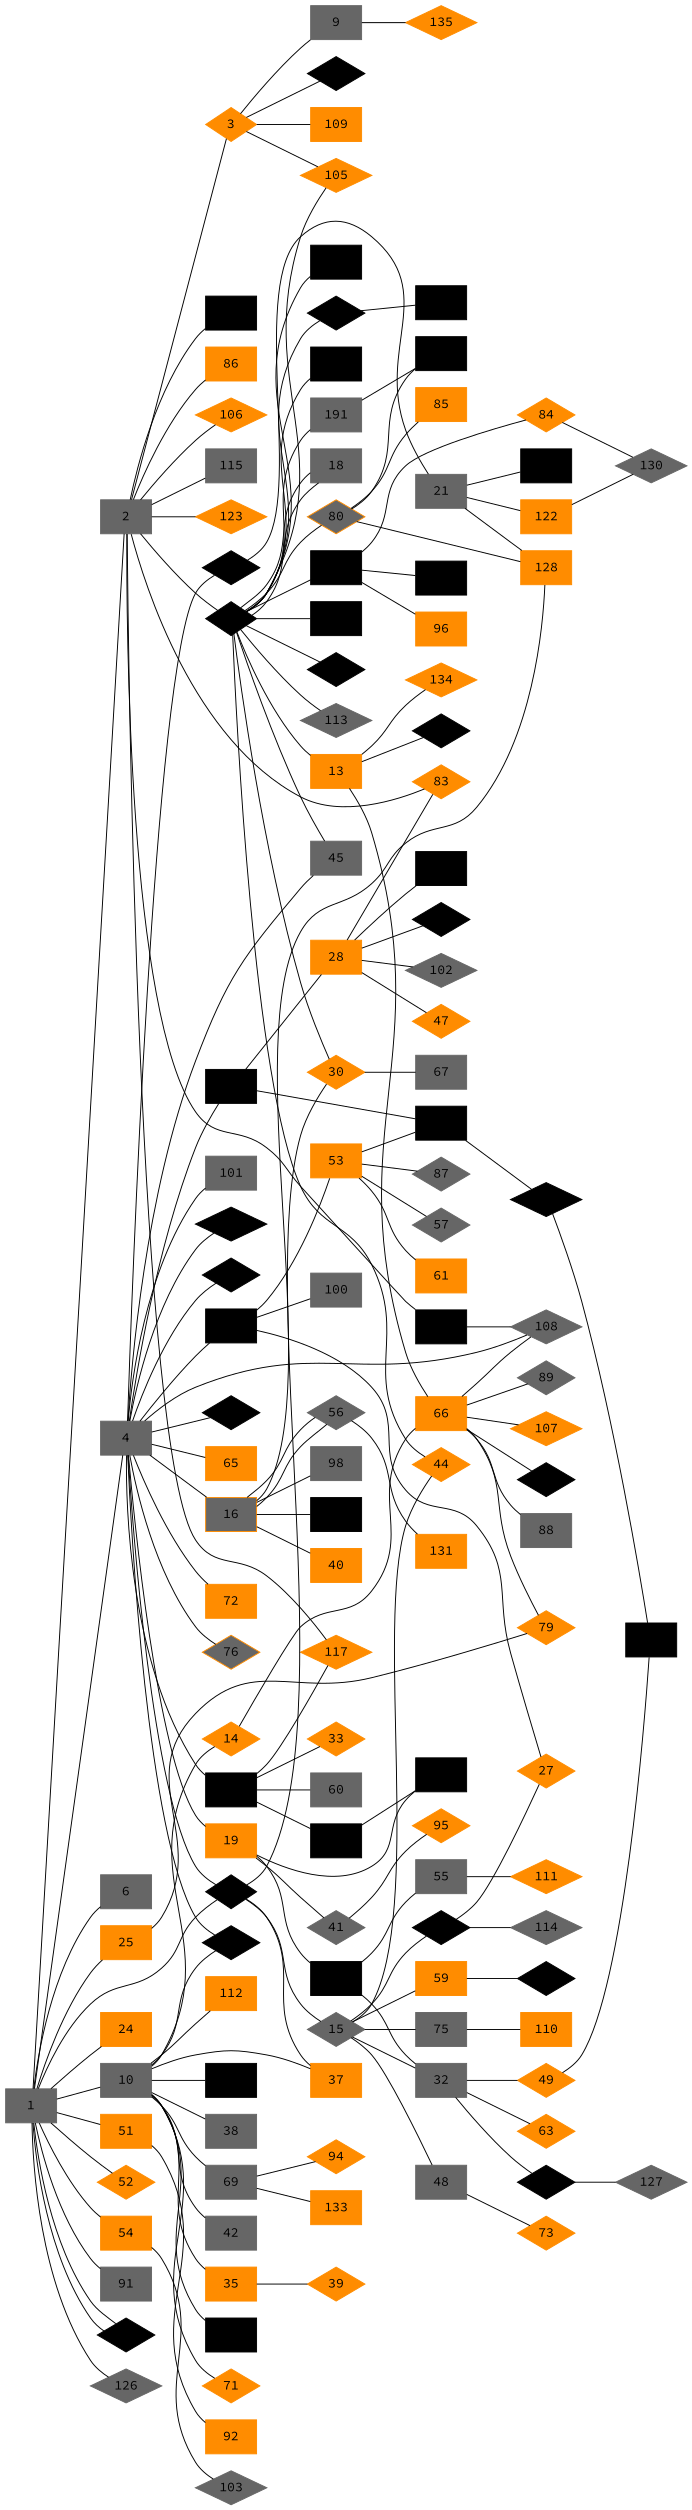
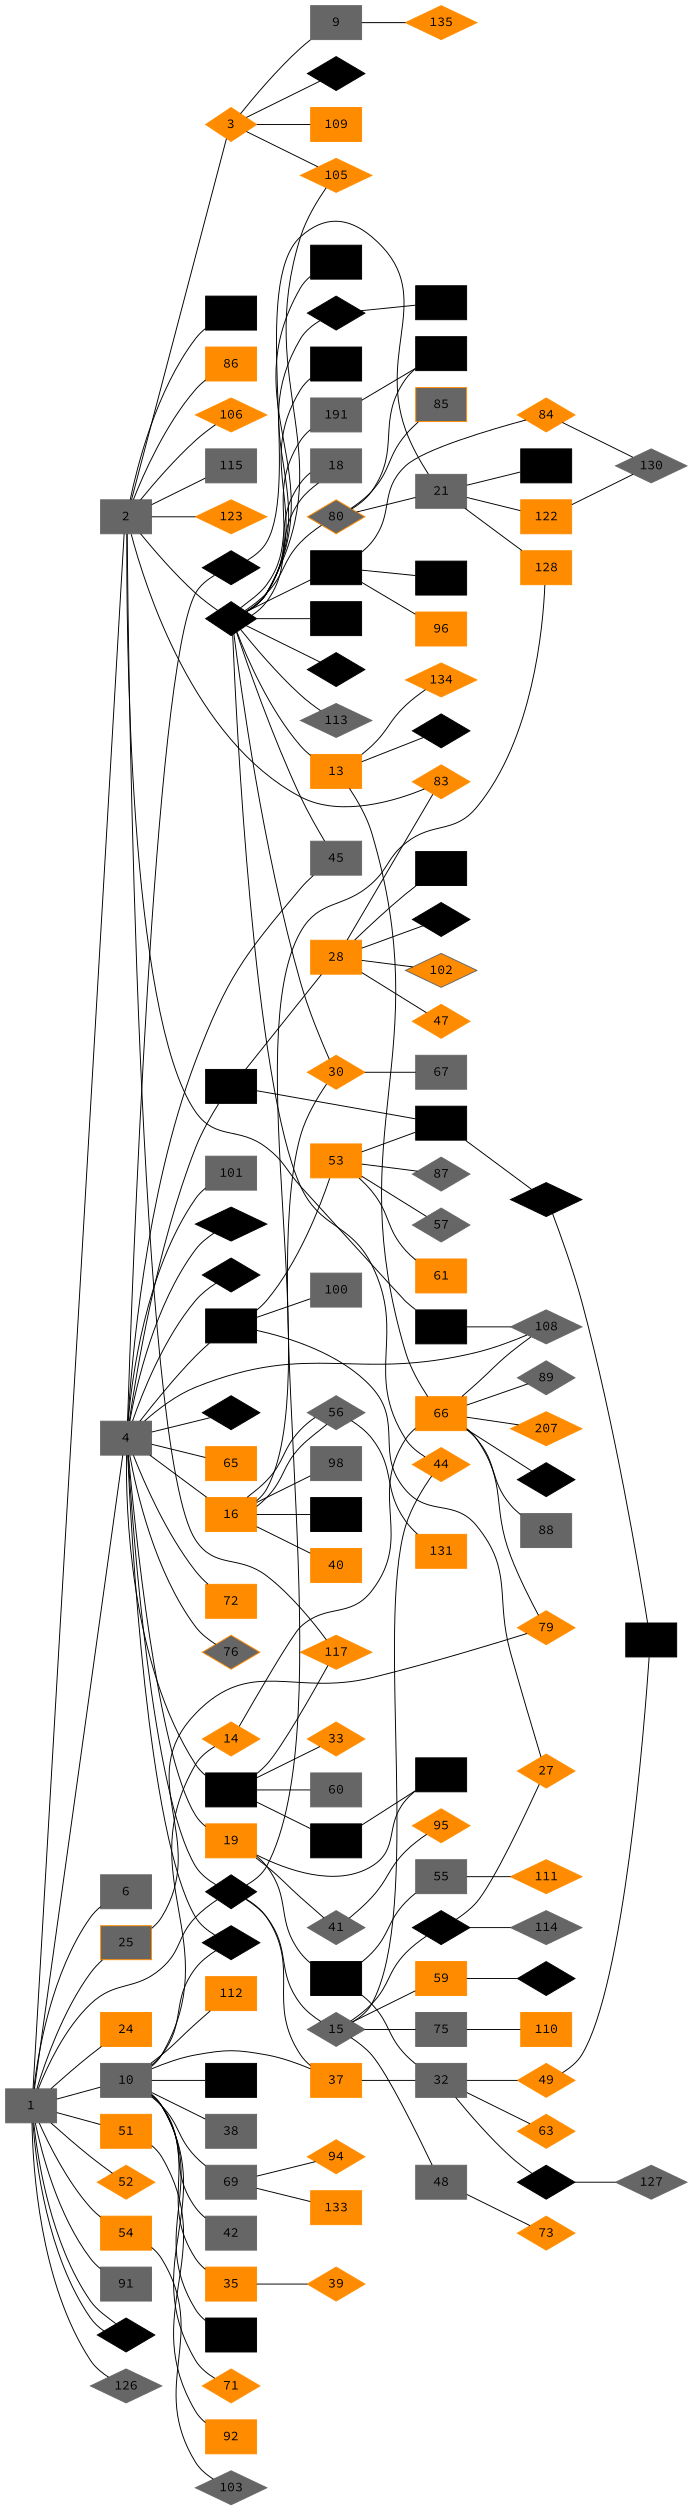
(441, 405) -> (441, 405)
(439, 542) -> (380, 506)
(441, 970) -> (441, 970)
(546, 1429) -> (546, 1429)
(231, 1515) -> (231, 1515)
(126, 1943) -> (126, 1943)
(384, 2053) -> (382, 2080)
